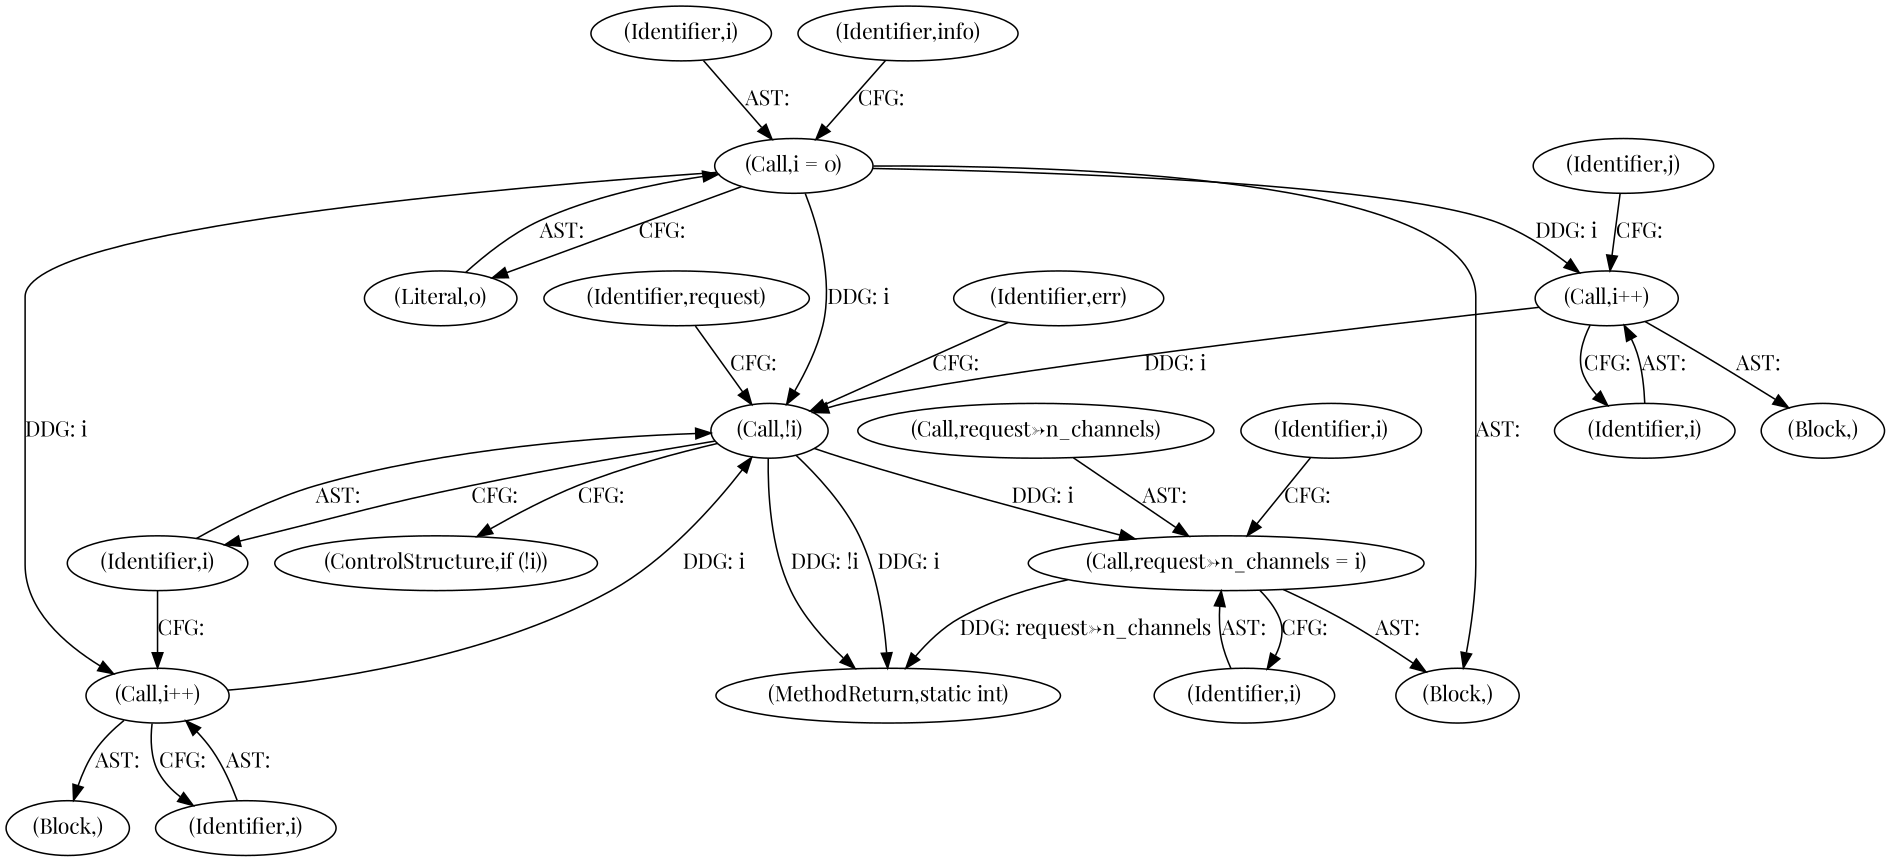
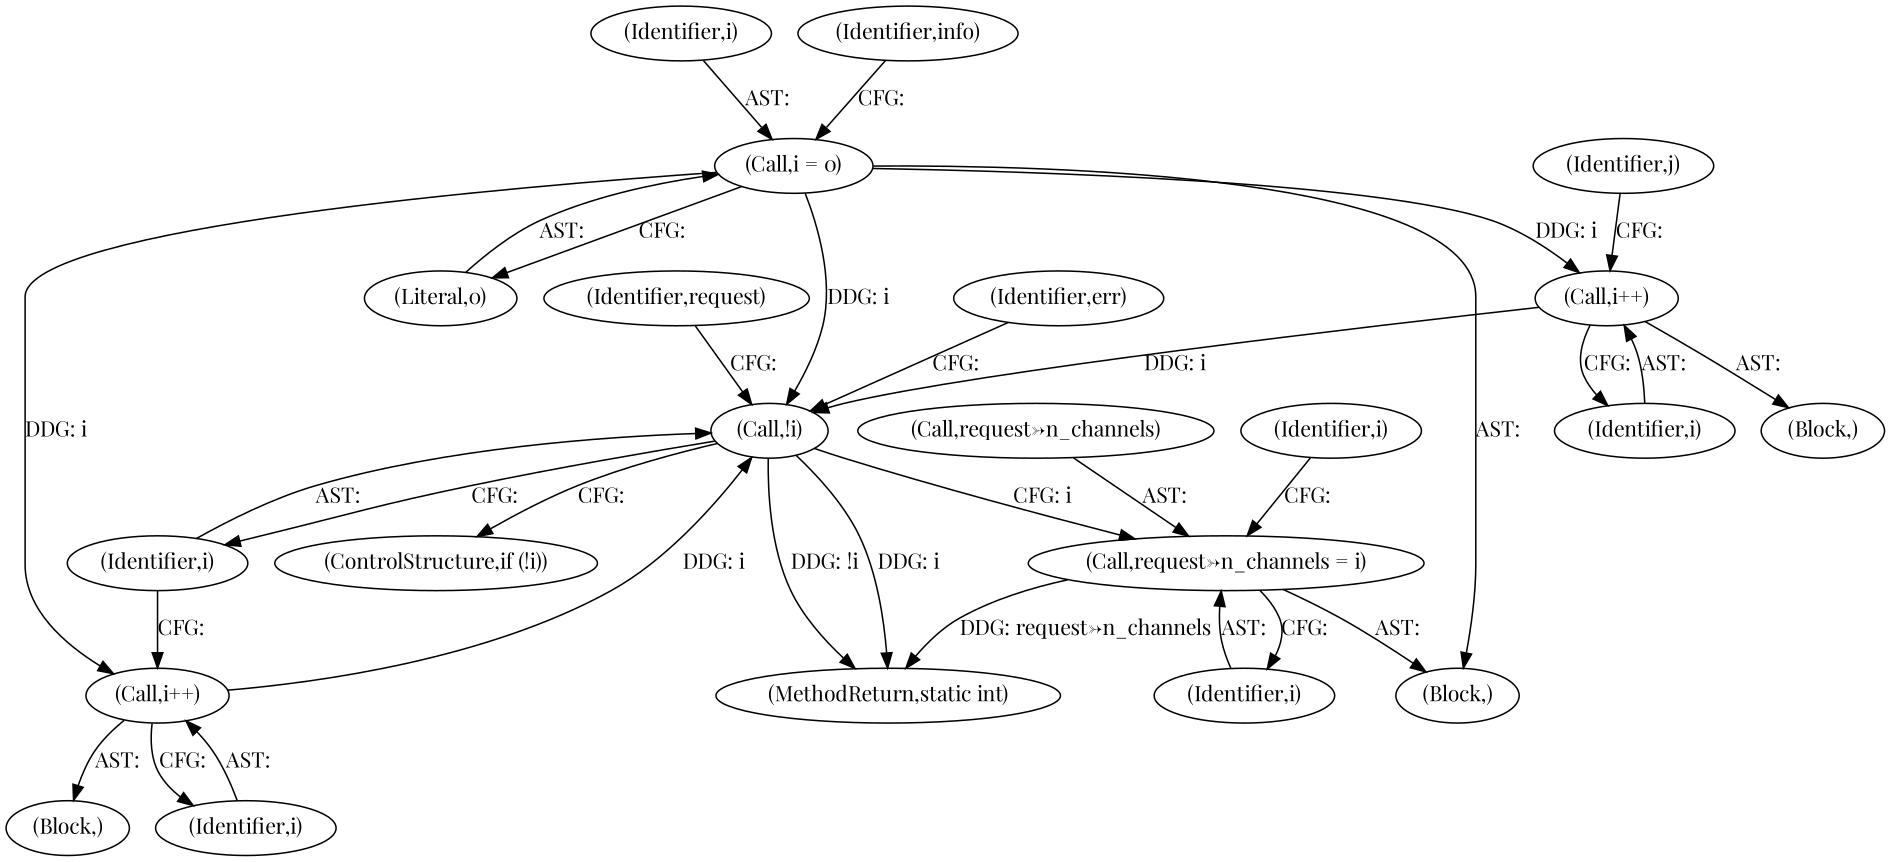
(1043, 497) -> (1043, 497)
